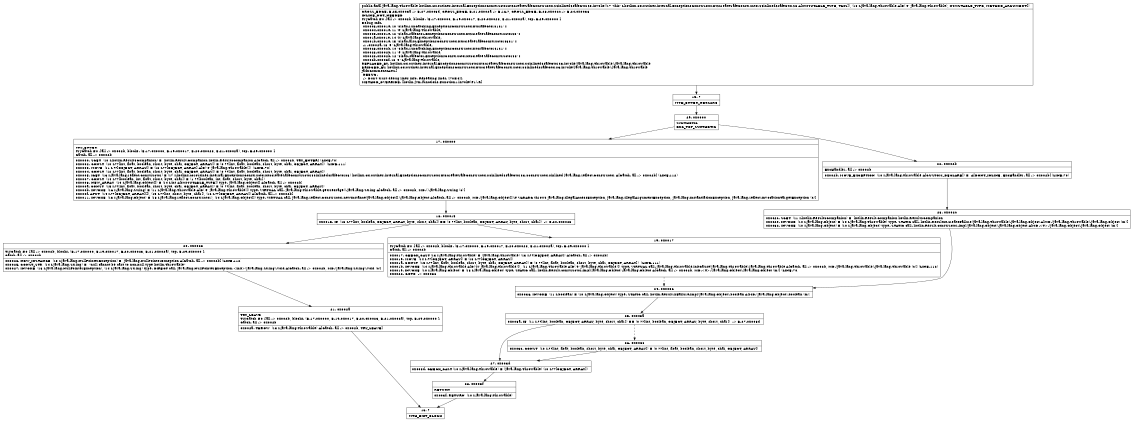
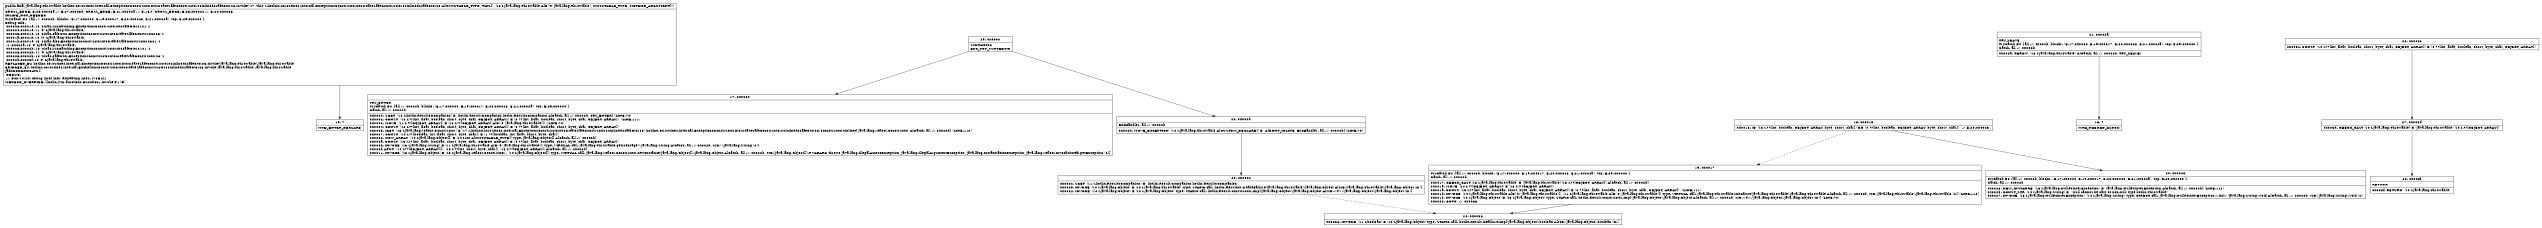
(696, 109) -> none
(446, 206) -> none
(513, 231) -> (1804, 147)
(664, 280) -> (1543, 209)
(905, 283) -> (1368, 204)
(268, 289) -> none
(635, 319) -> none
(448, 402) -> none
(425, 416) -> (2099, 128)
